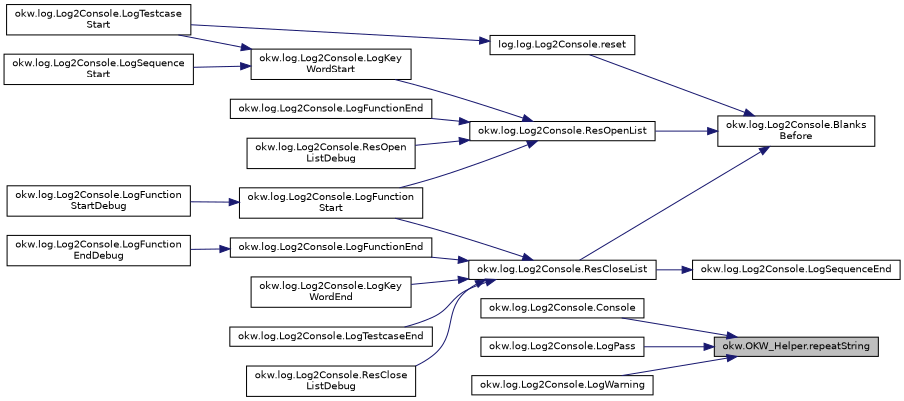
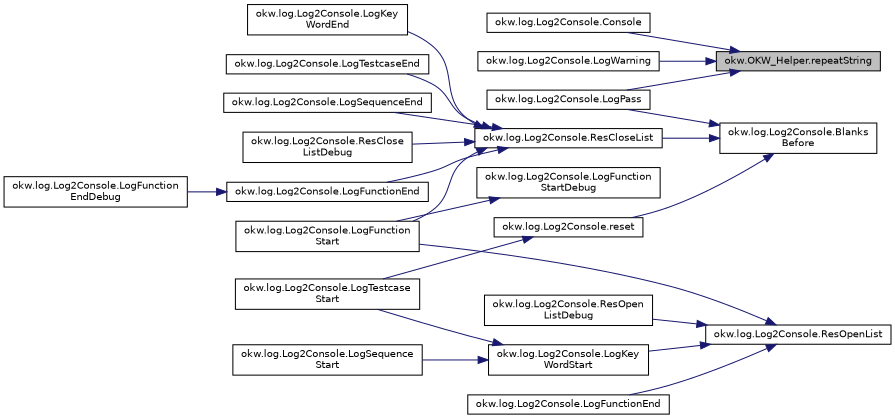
(562, 45) -> (569, 227)
(681, 131) -> (668, 116)
(210, 202) -> (443, 211)
(669, 270) -> (443, 120)
